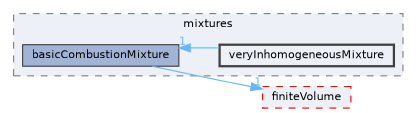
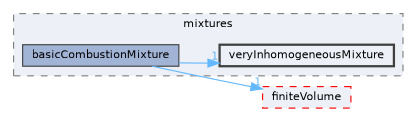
(205, 48) -> (193, 63)
